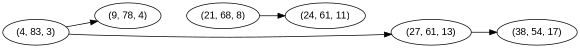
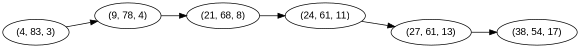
none -> (170, 16)
(227, 37) -> (375, 23)
